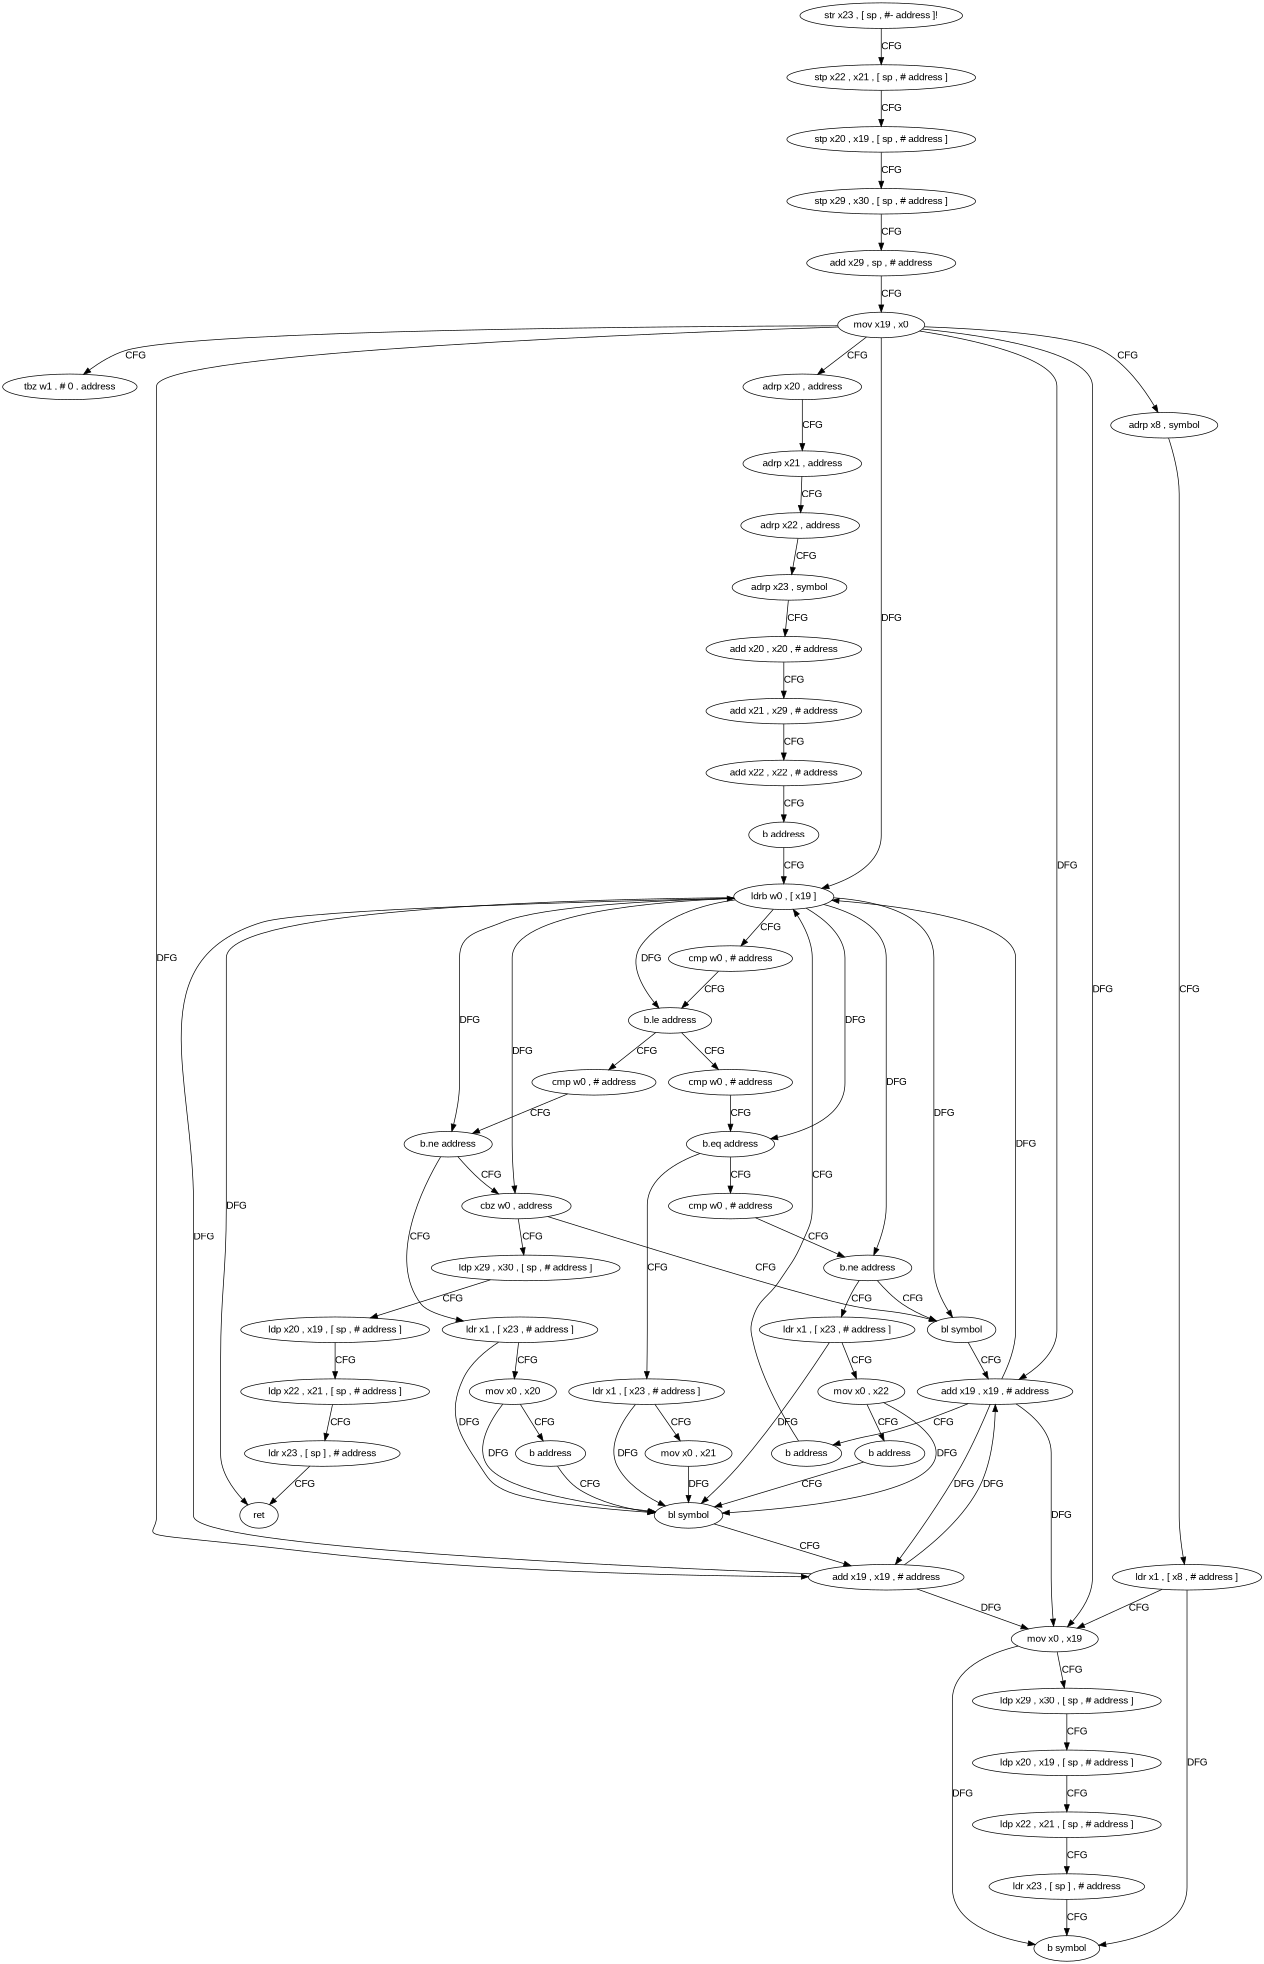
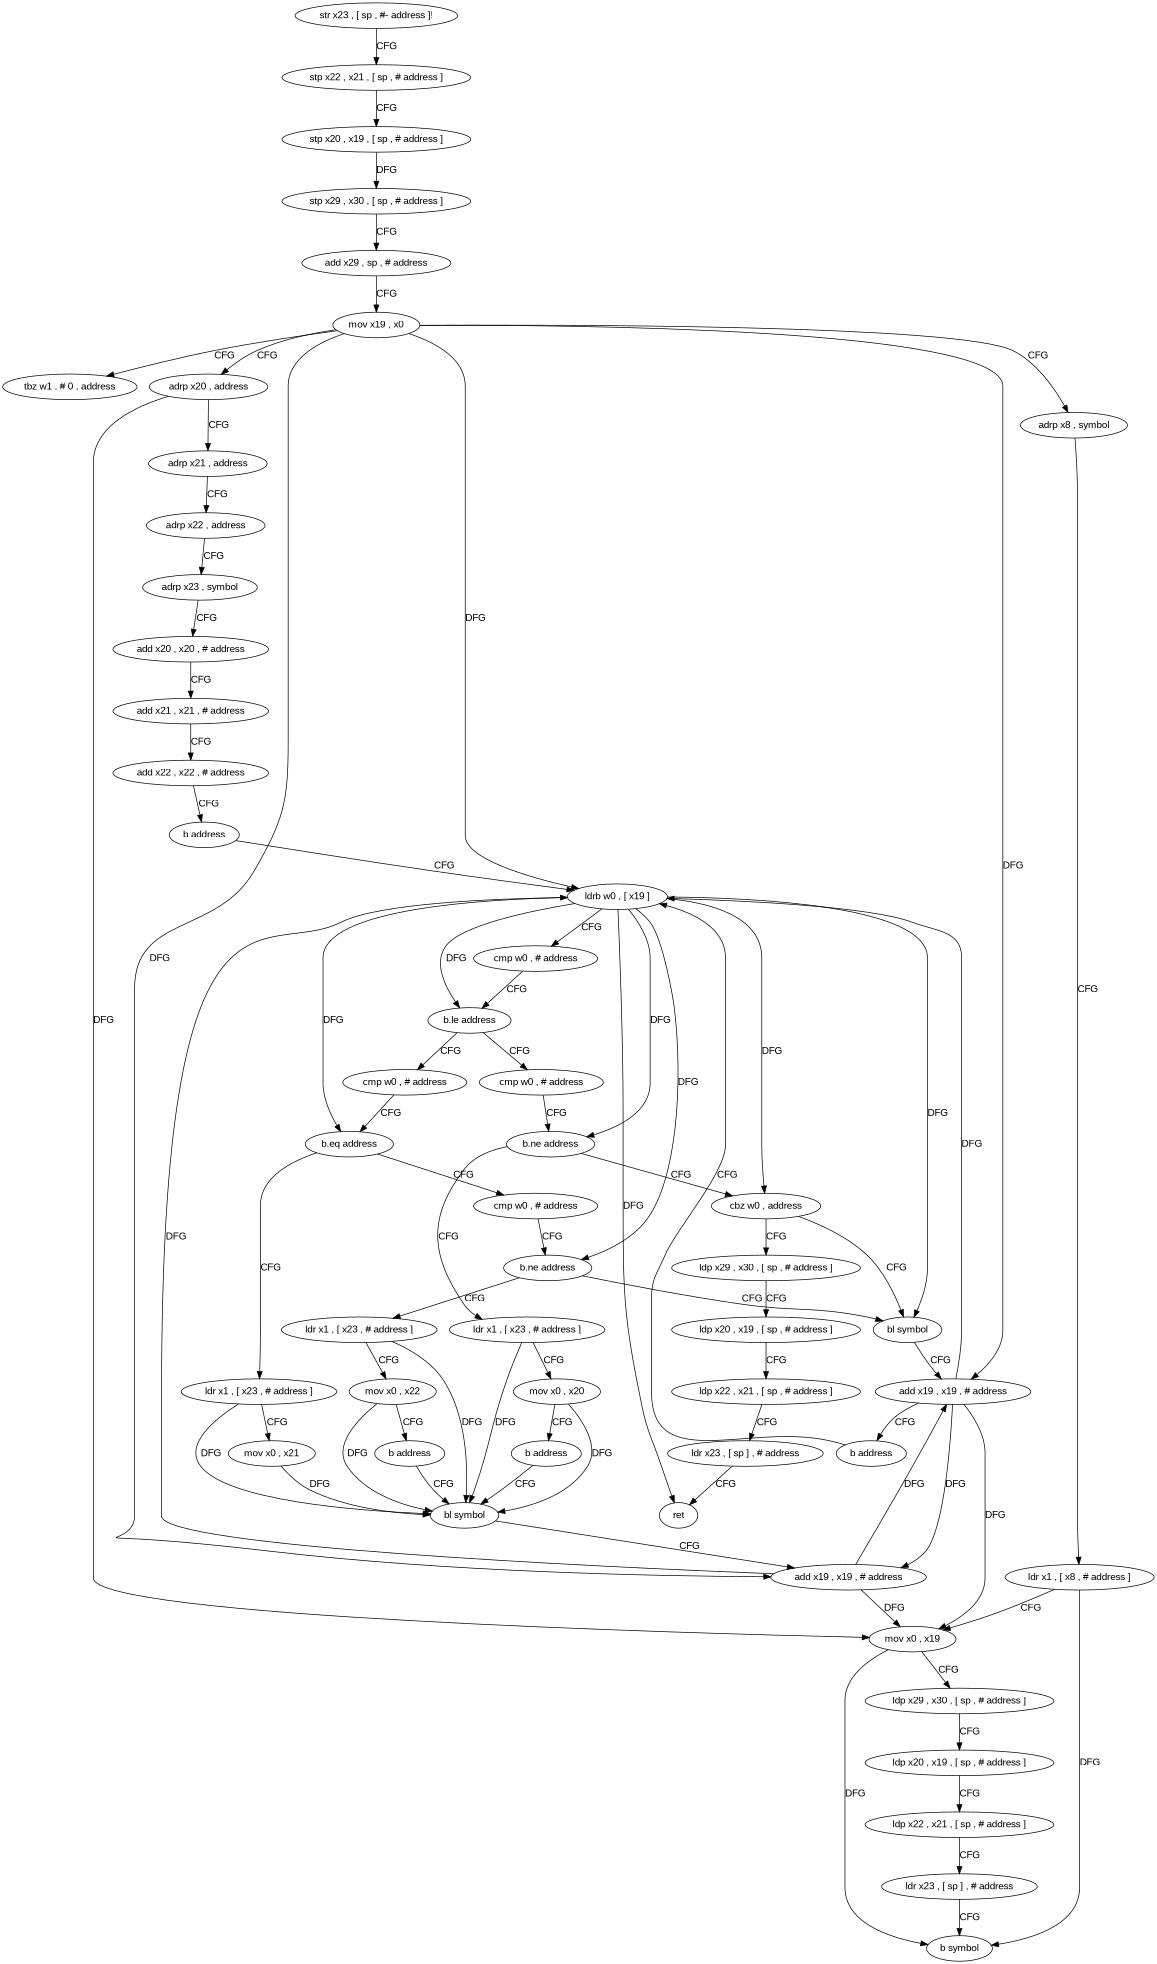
(892, 170) -> (387, 170)
(784, 711) -> (191, 711)
(1092, 913) -> (93, 1354)
